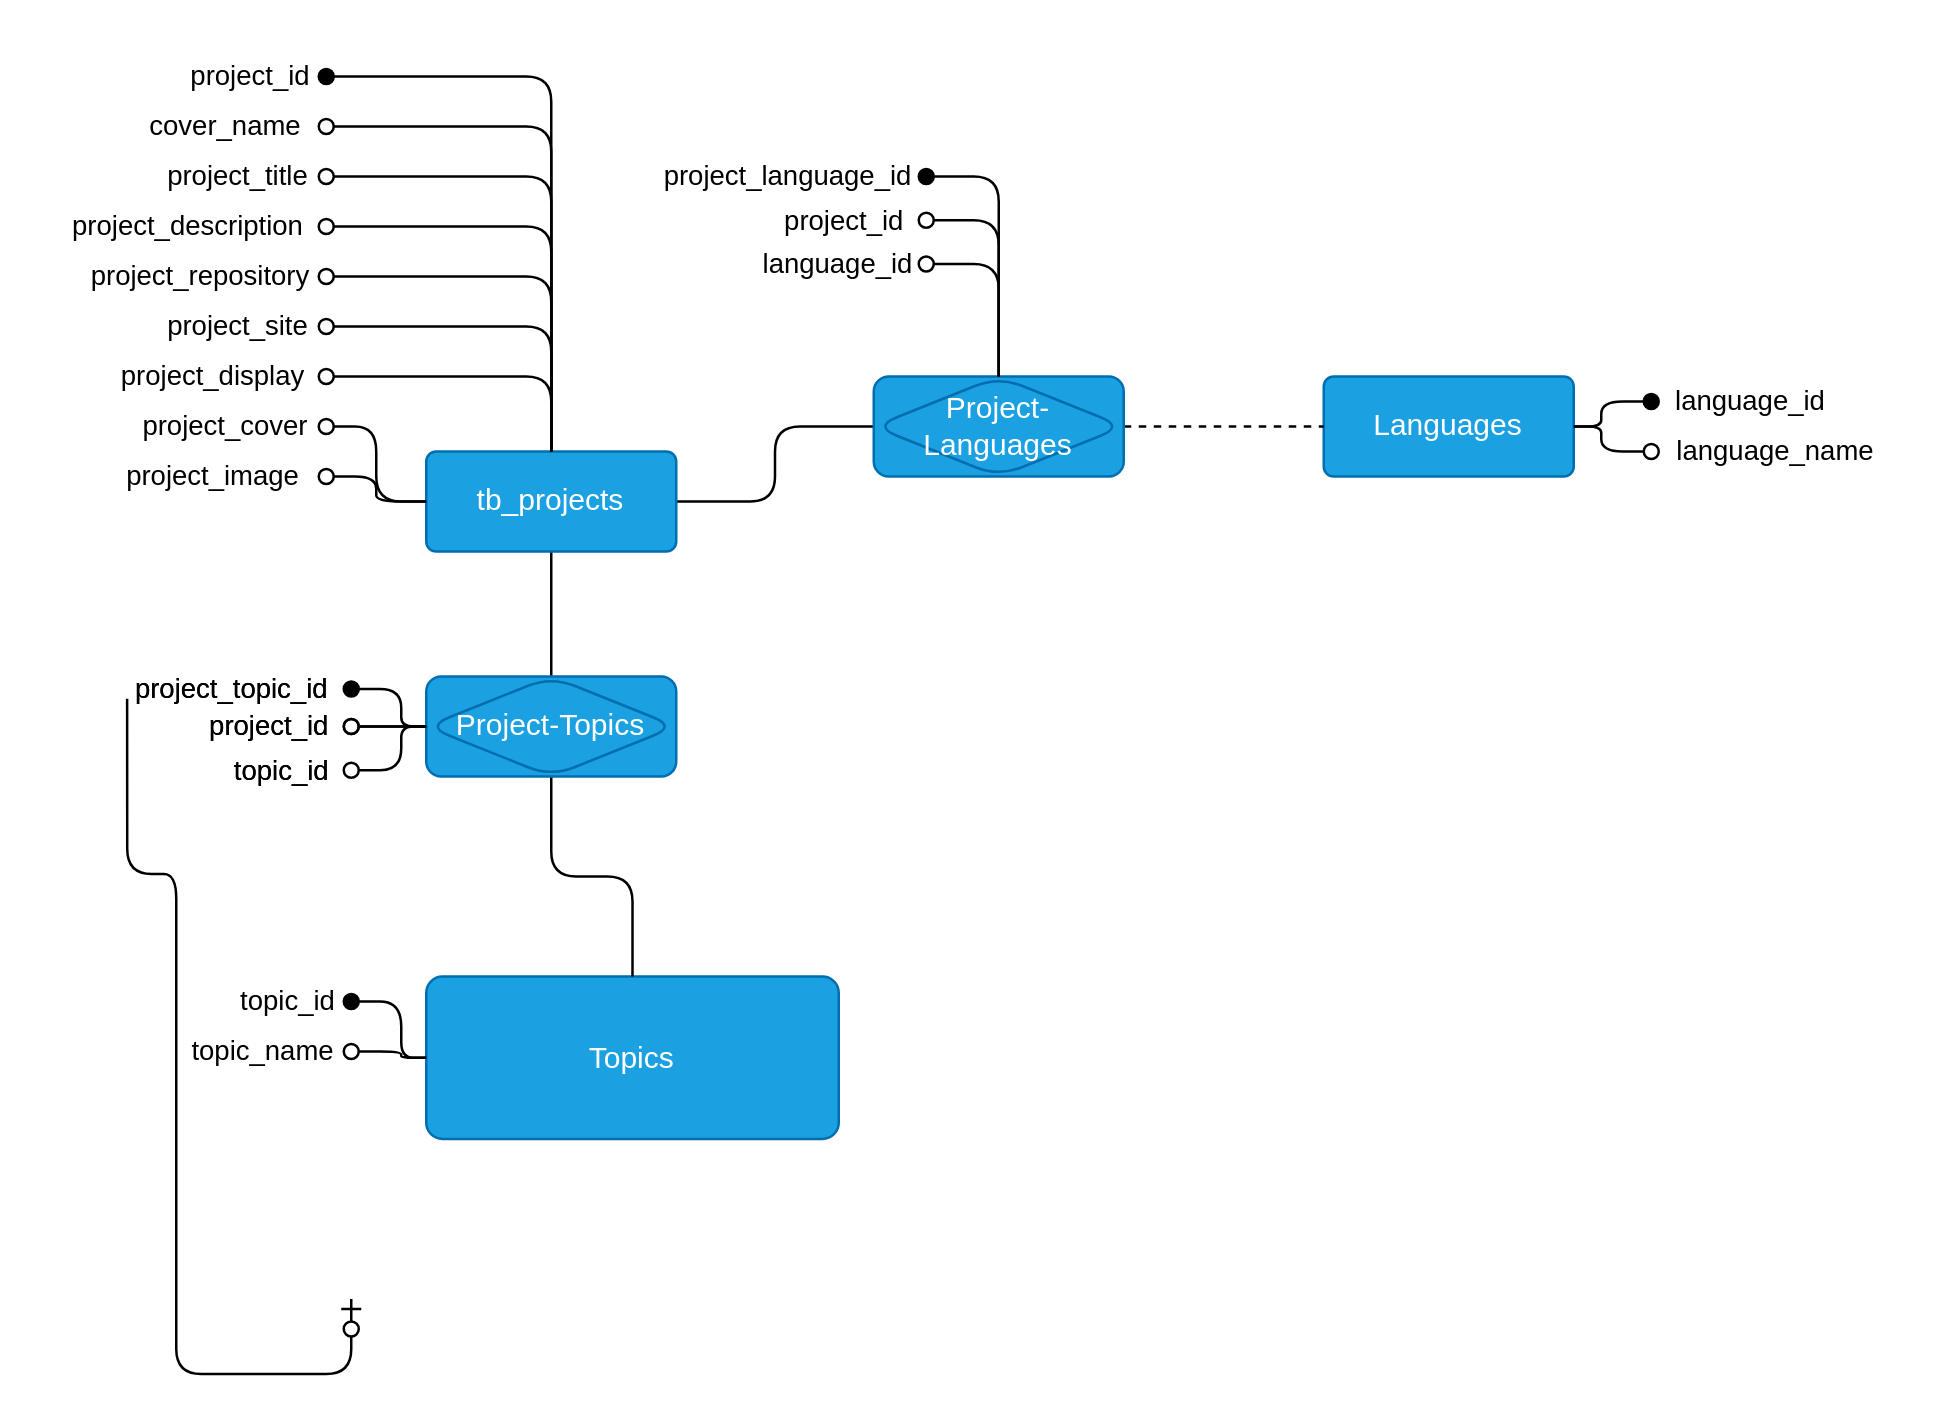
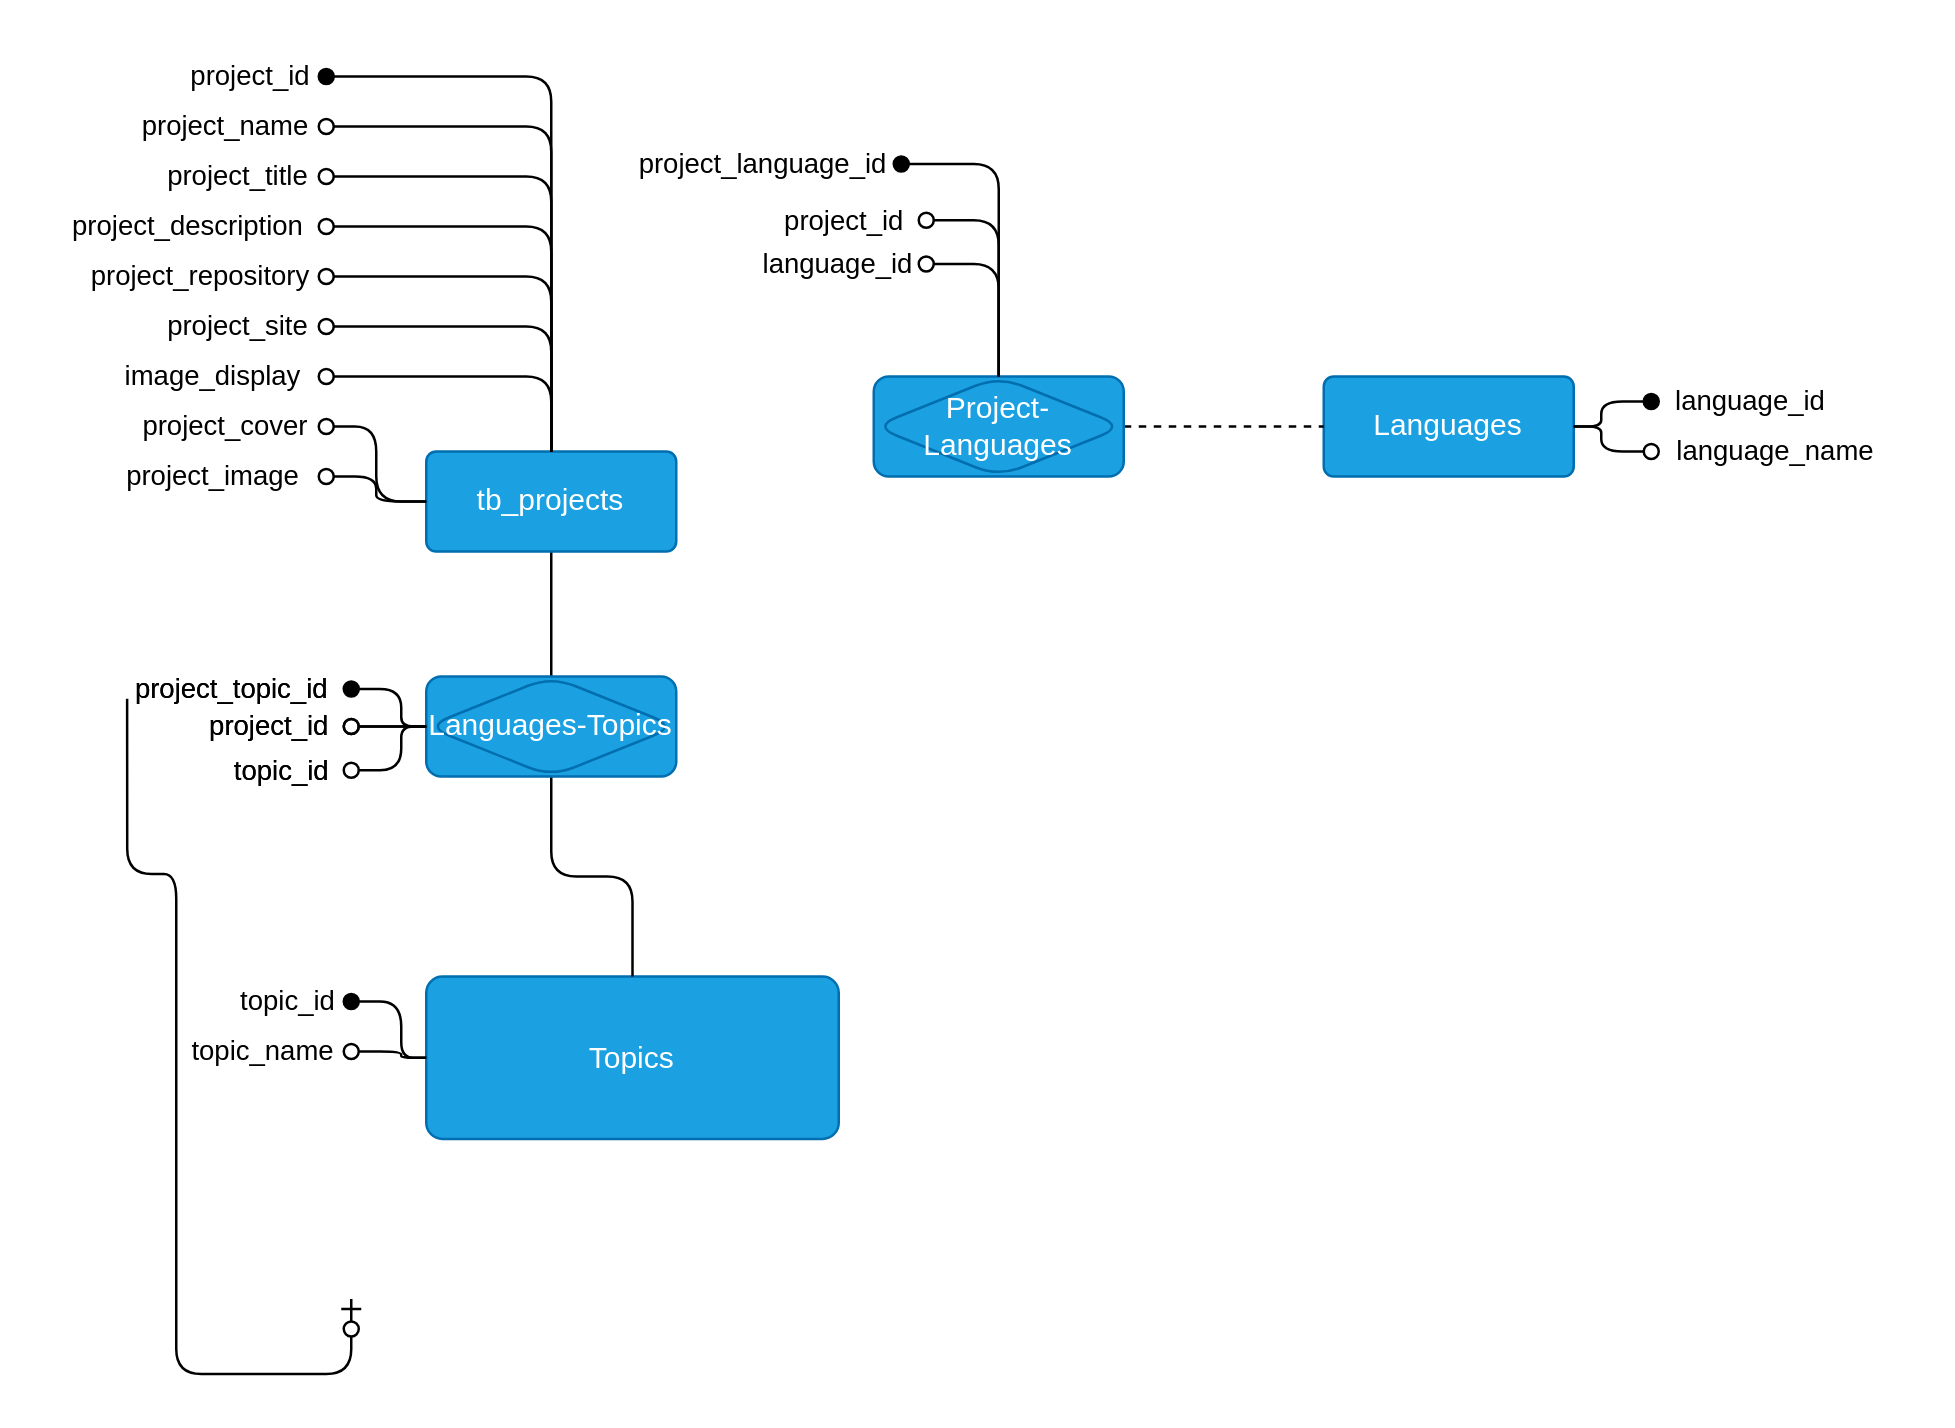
(226, 126) -> (226, 126)
(789, 176) -> (764, 164)
(214, 376) -> (214, 376)
(775, 464) -> none
(551, 726) -> (551, 726)
